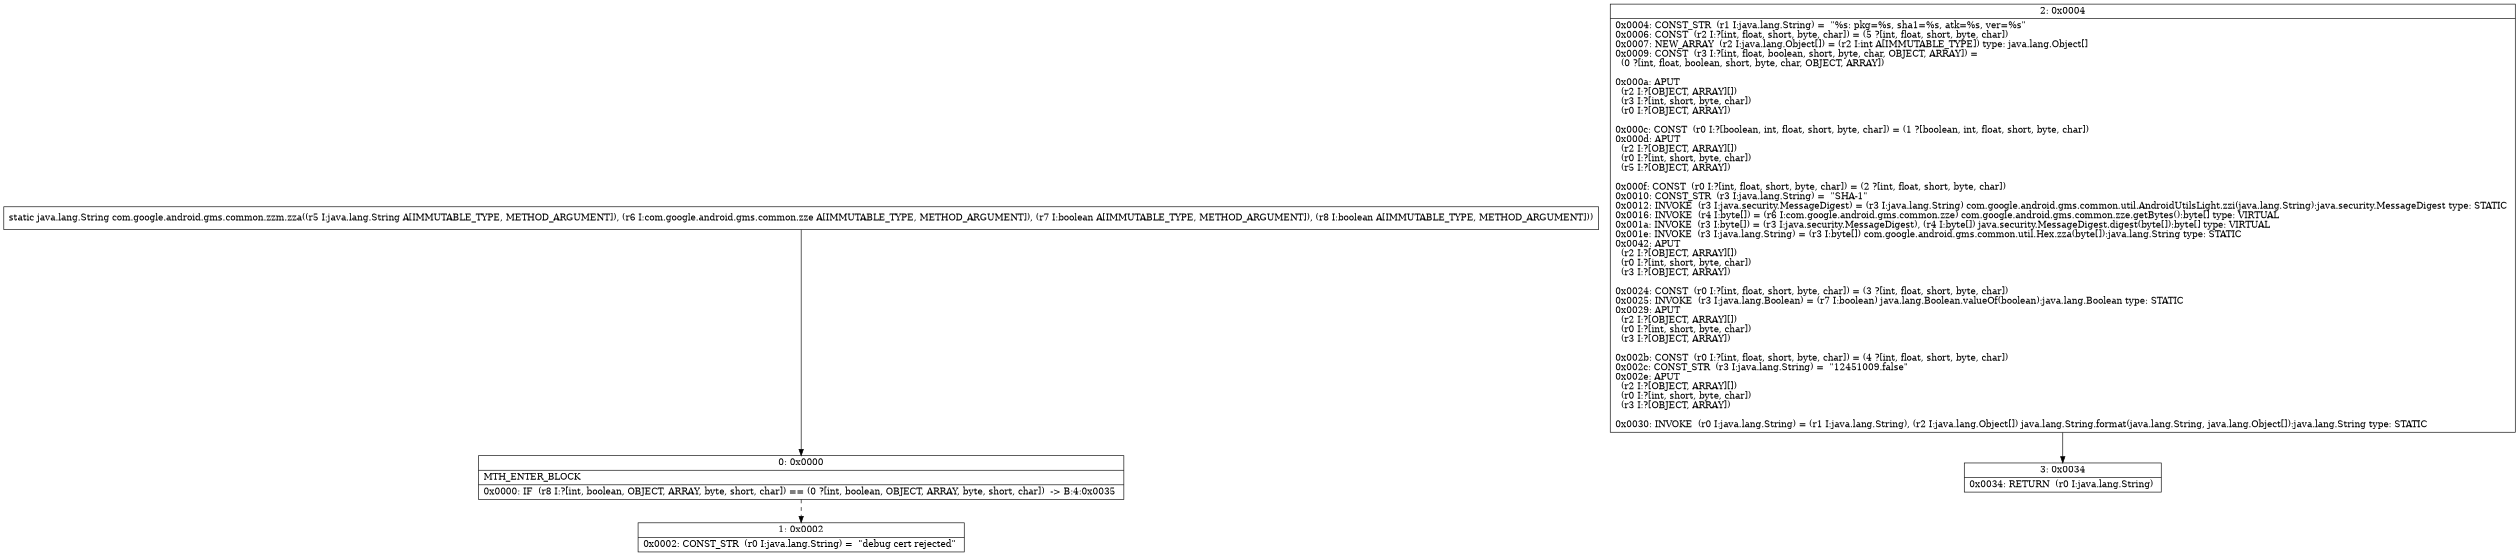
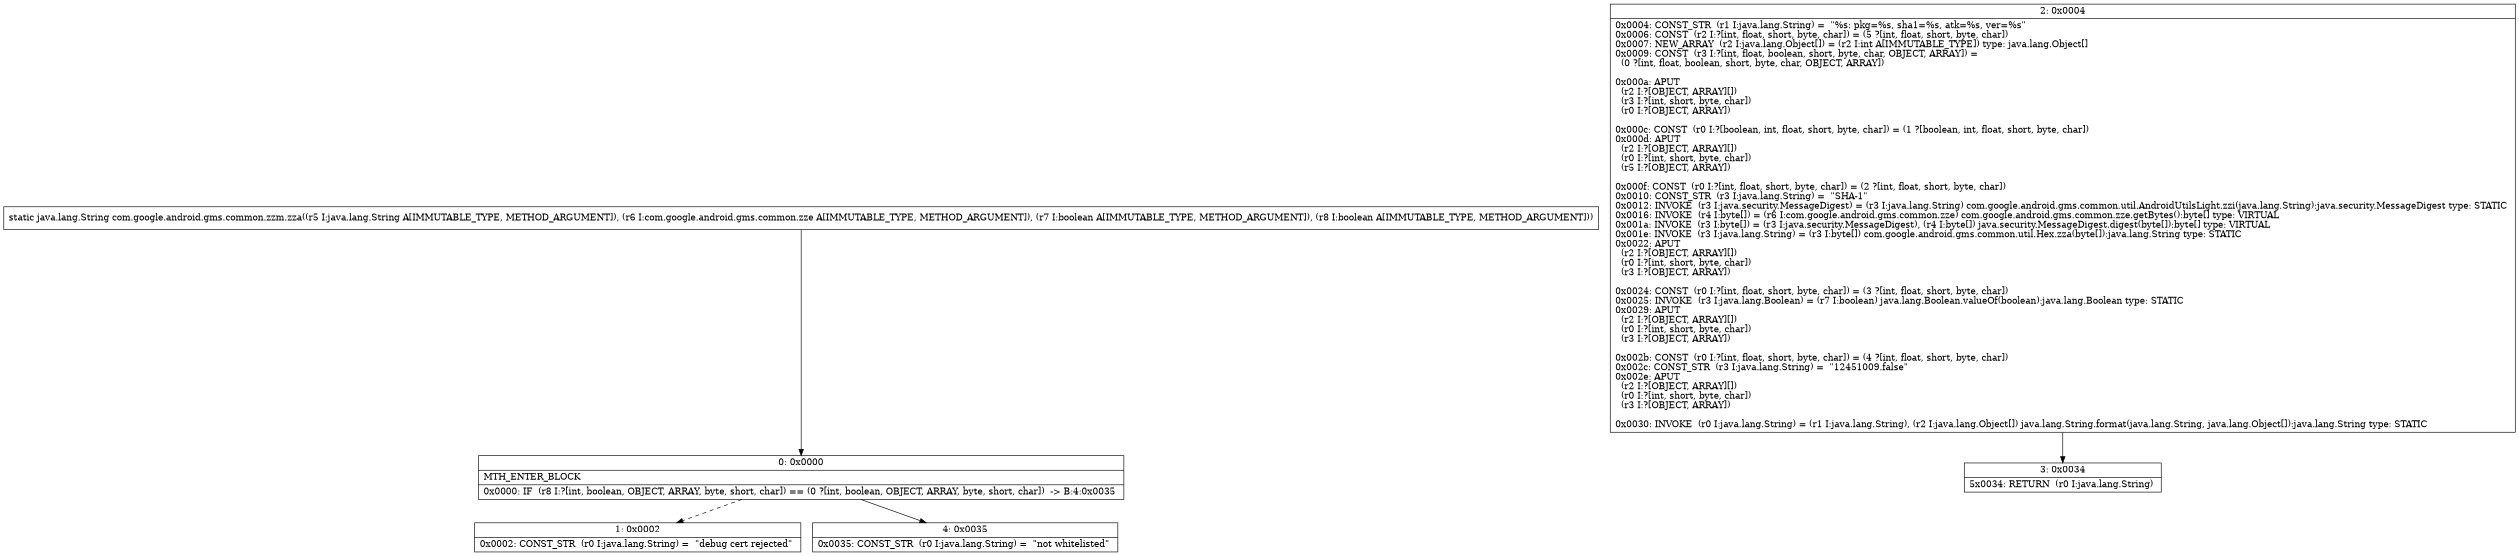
(1651, 244) -> (1651, 244)
(2063, 484) -> (2063, 484)
none -> (965, 537)
